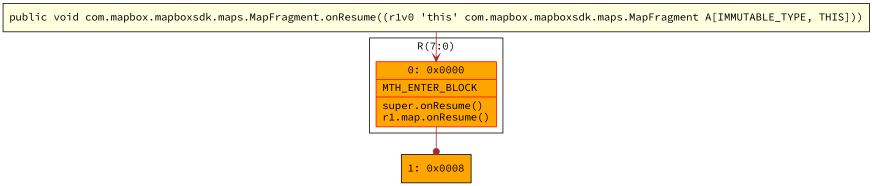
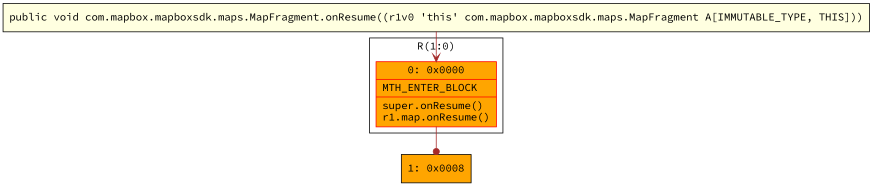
(436, 47) -> (436, 47)
